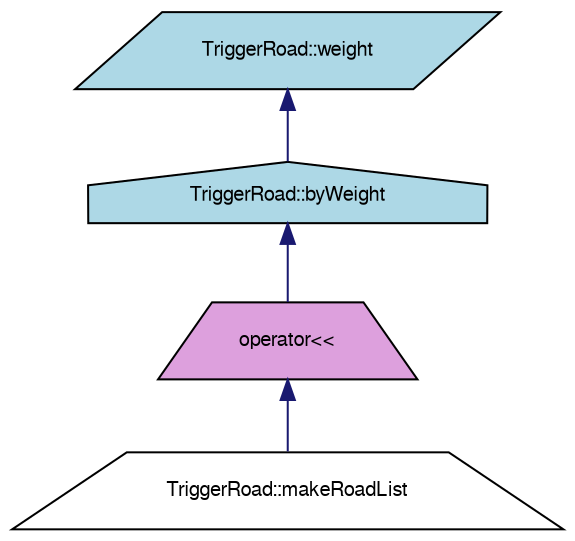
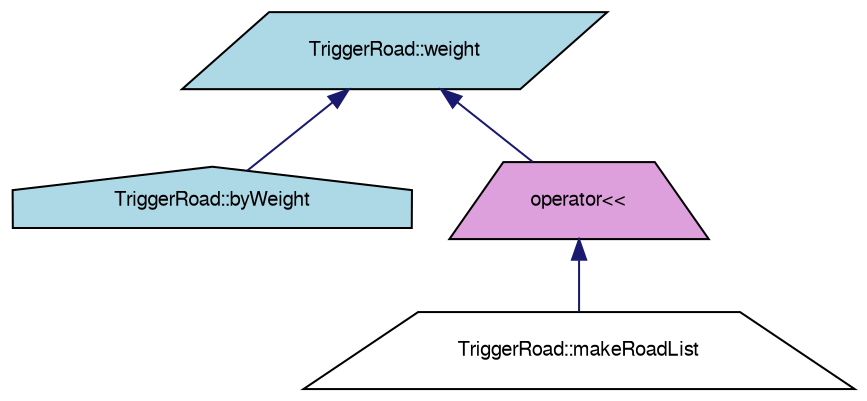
(288, 273) -> (495, 132)
